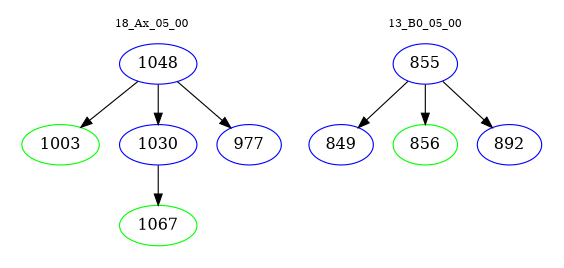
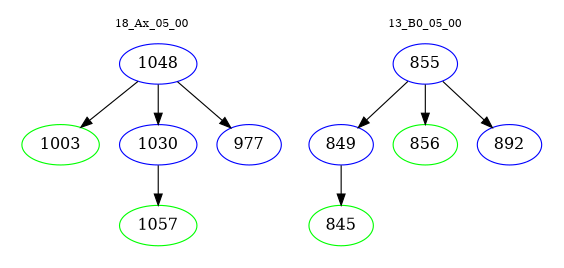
(158, 226) -> (158, 226)
none -> (341, 226)
